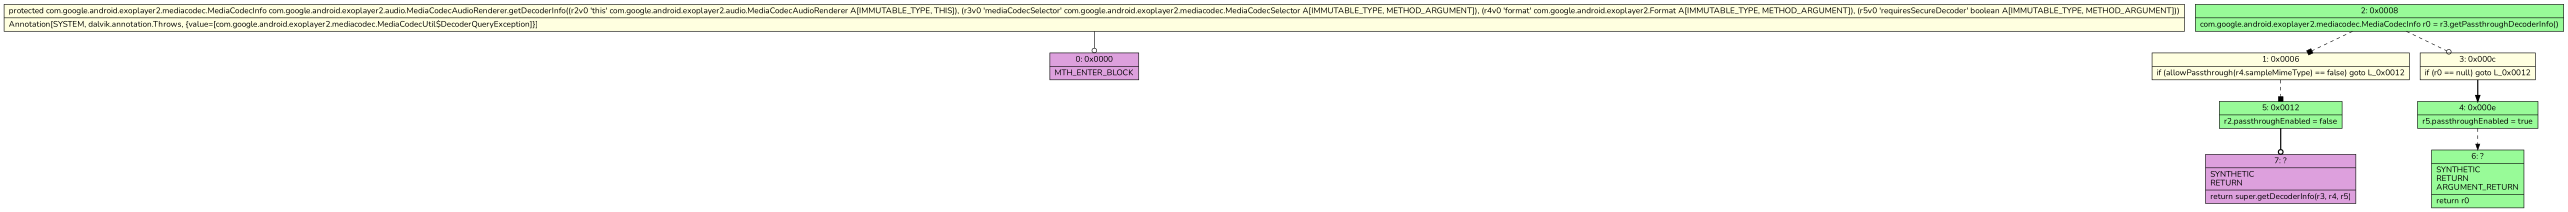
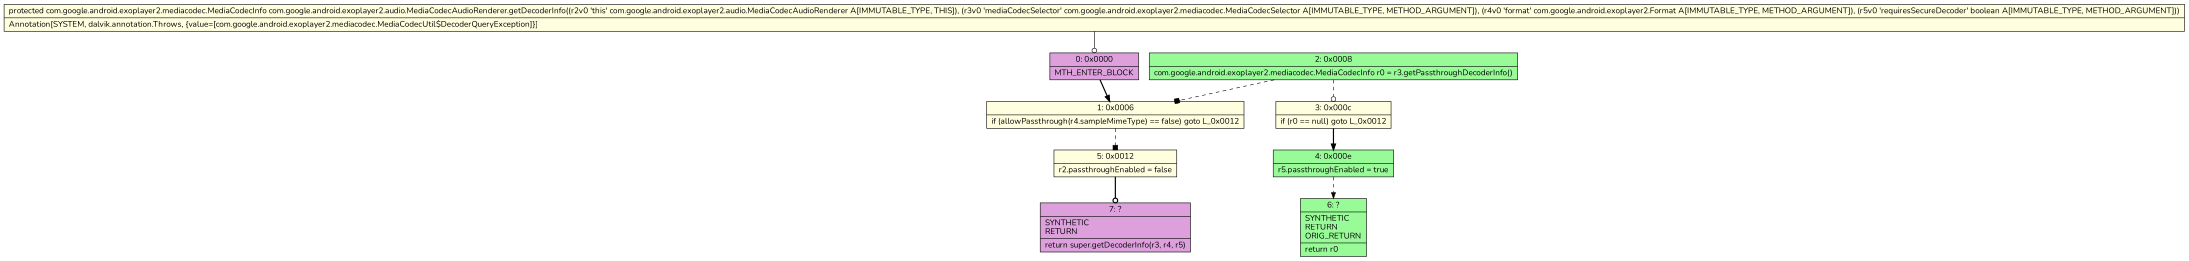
none -> (1104, 88)
(2281, 115) -> (1115, 163)
(2478, 187) -> (1333, 236)
